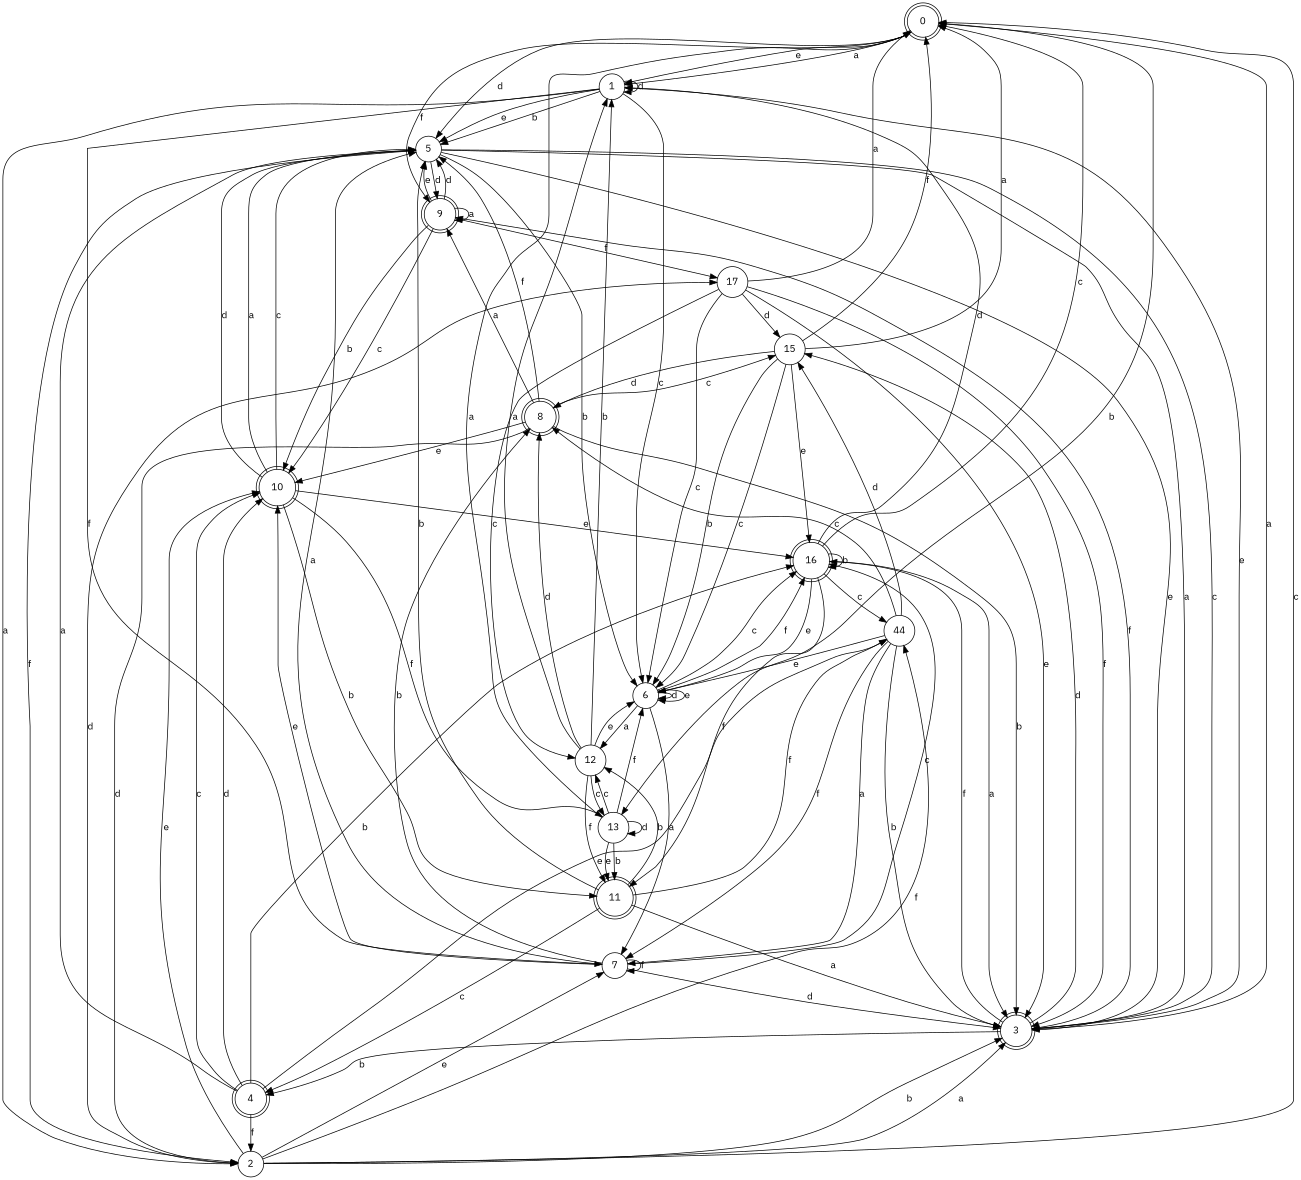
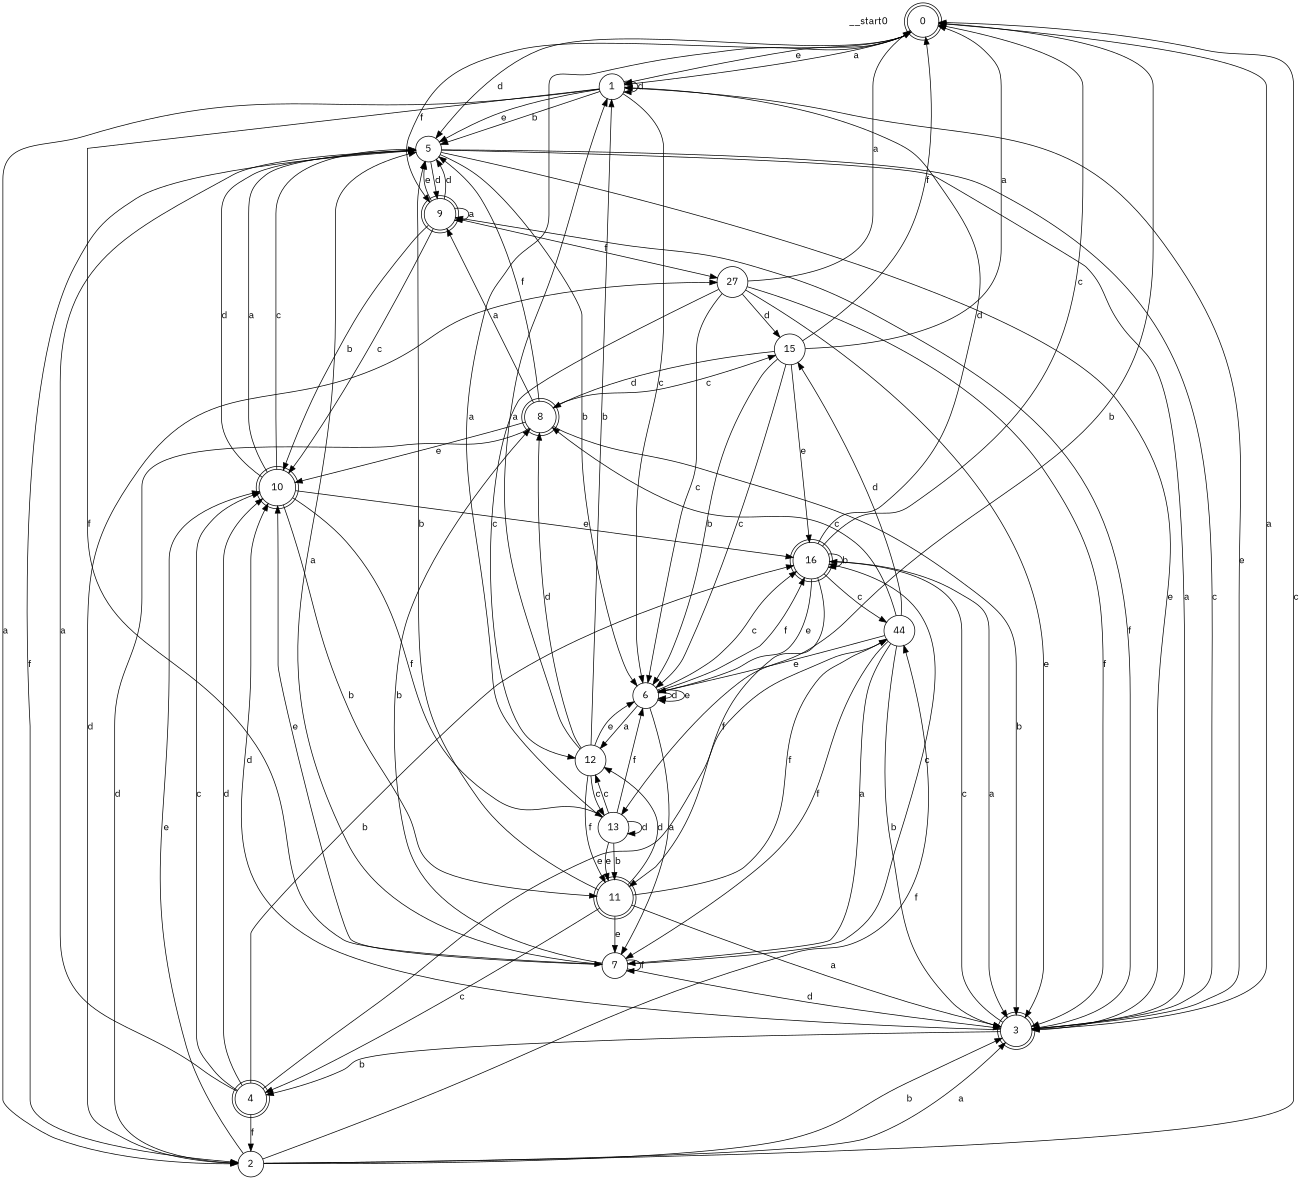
none -> (869, 22)
(732, 282) -> (732, 282)
(1071, 630) -> (426, 976)
(964, 794) -> (964, 794)
(660, 828) -> (660, 828)
(430, 1067) -> (615, 931)
